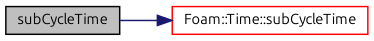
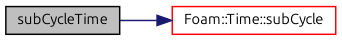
(270, 20) -> (254, 20)
